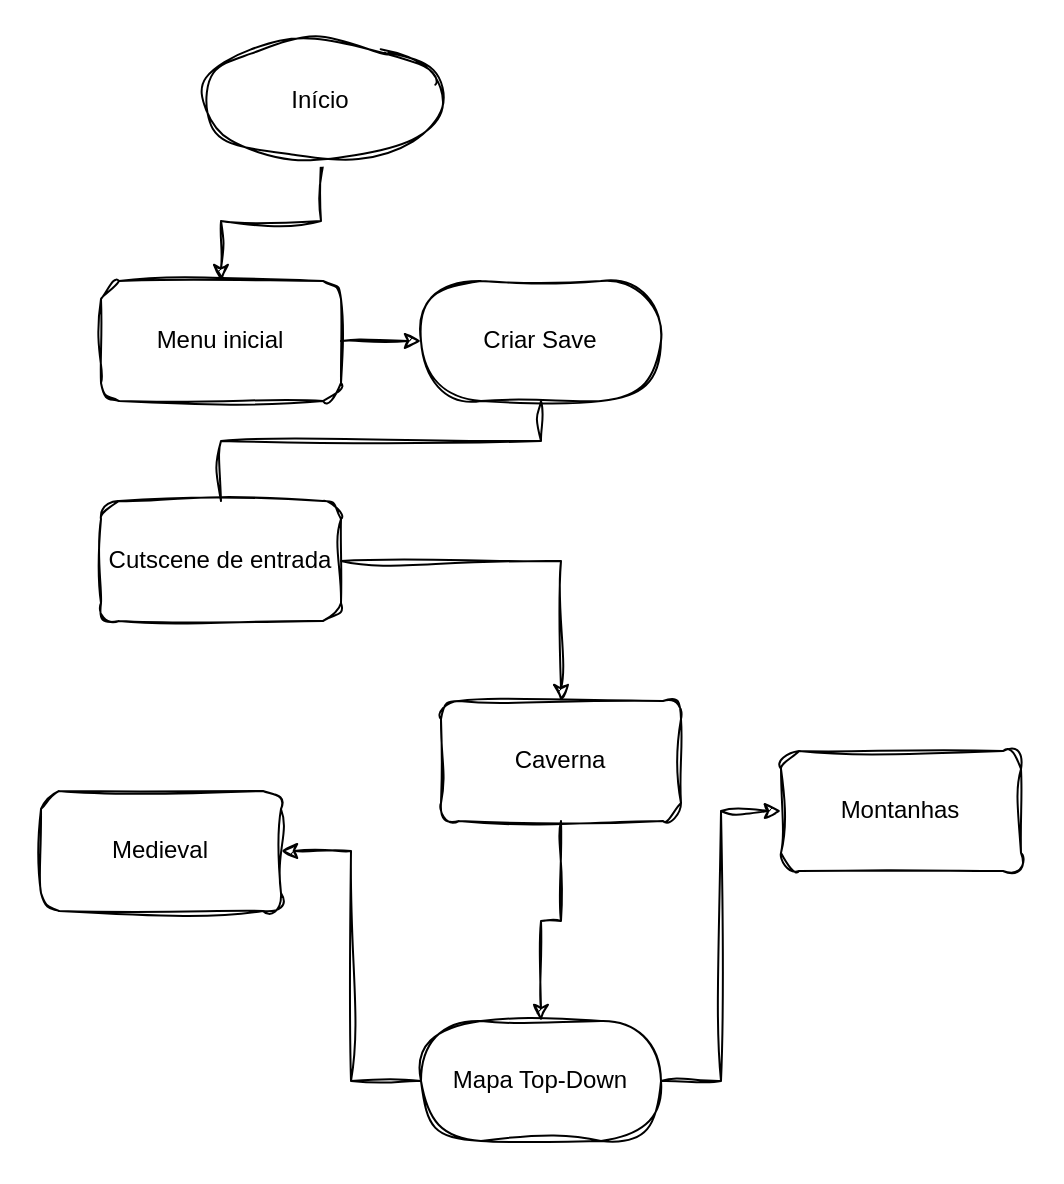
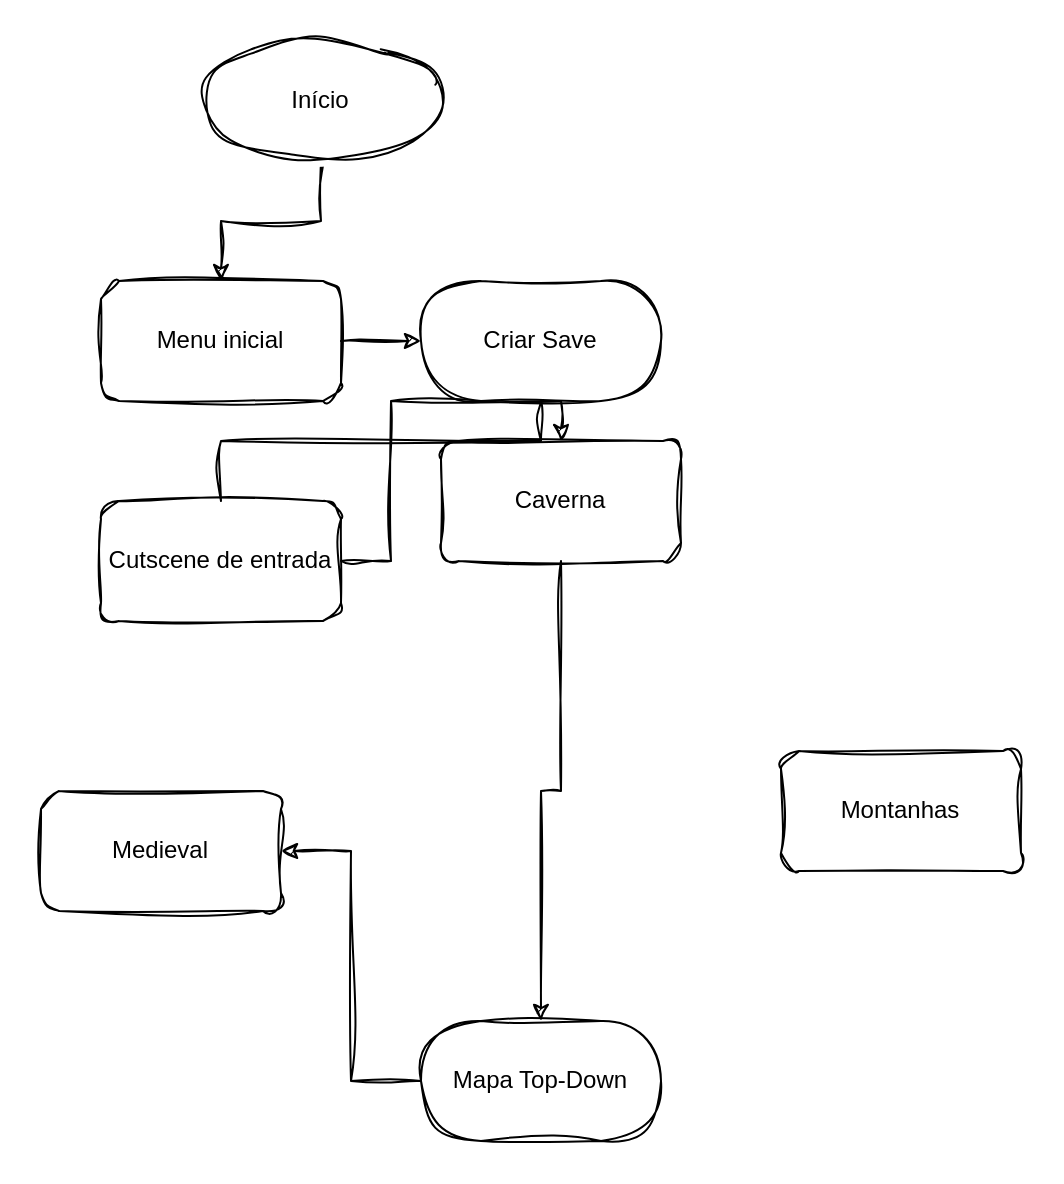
(561, 761) -> (561, 501)
(721, 951) -> none
